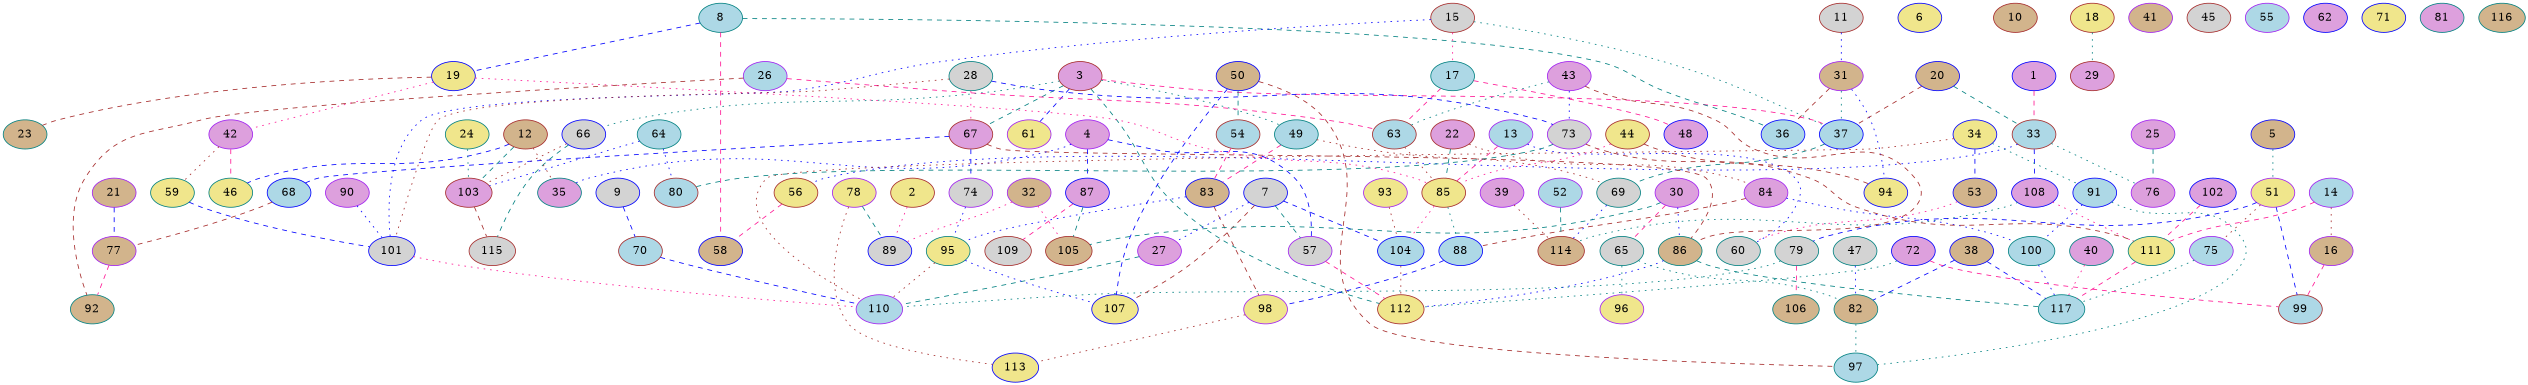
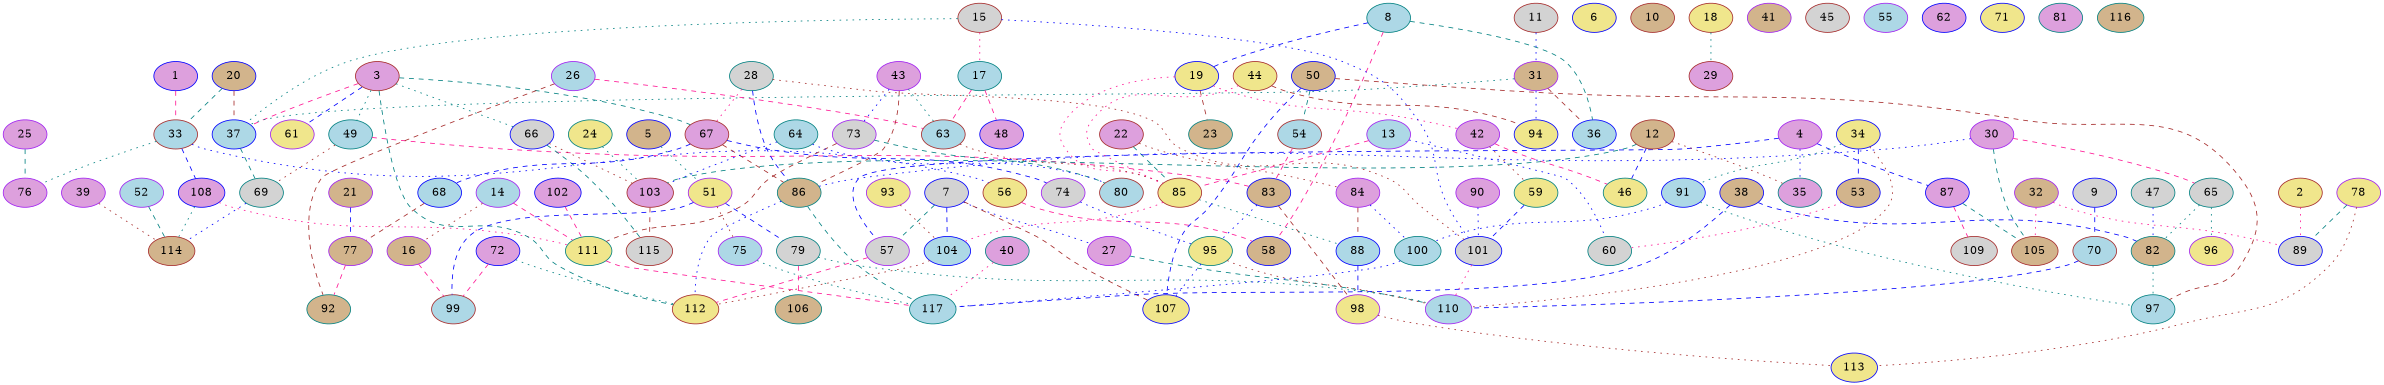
(1231, 97) -> (763, 139)
